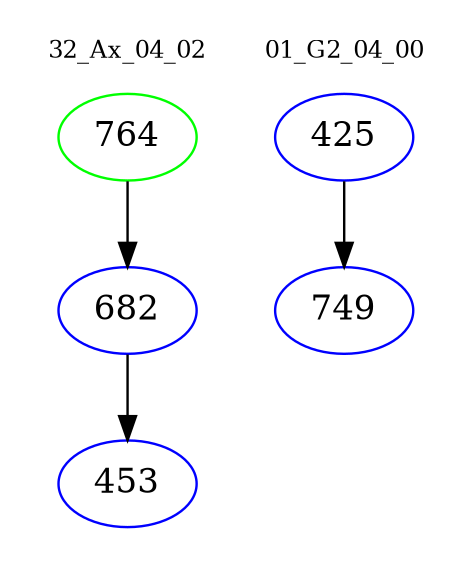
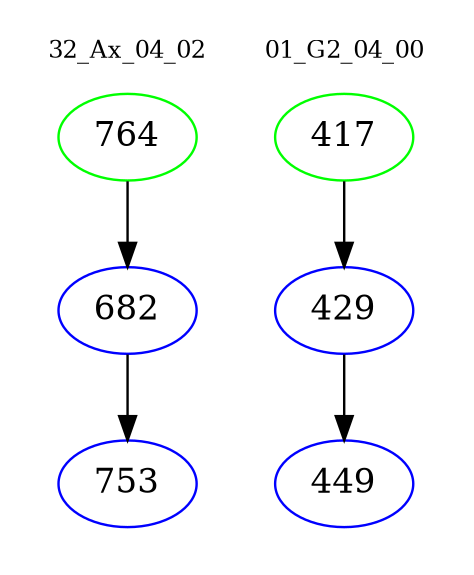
(344, 137) -> (344, 310)
none -> (344, 137)
(344, 310) -> (344, 484)
(128, 484) -> (128, 484)
